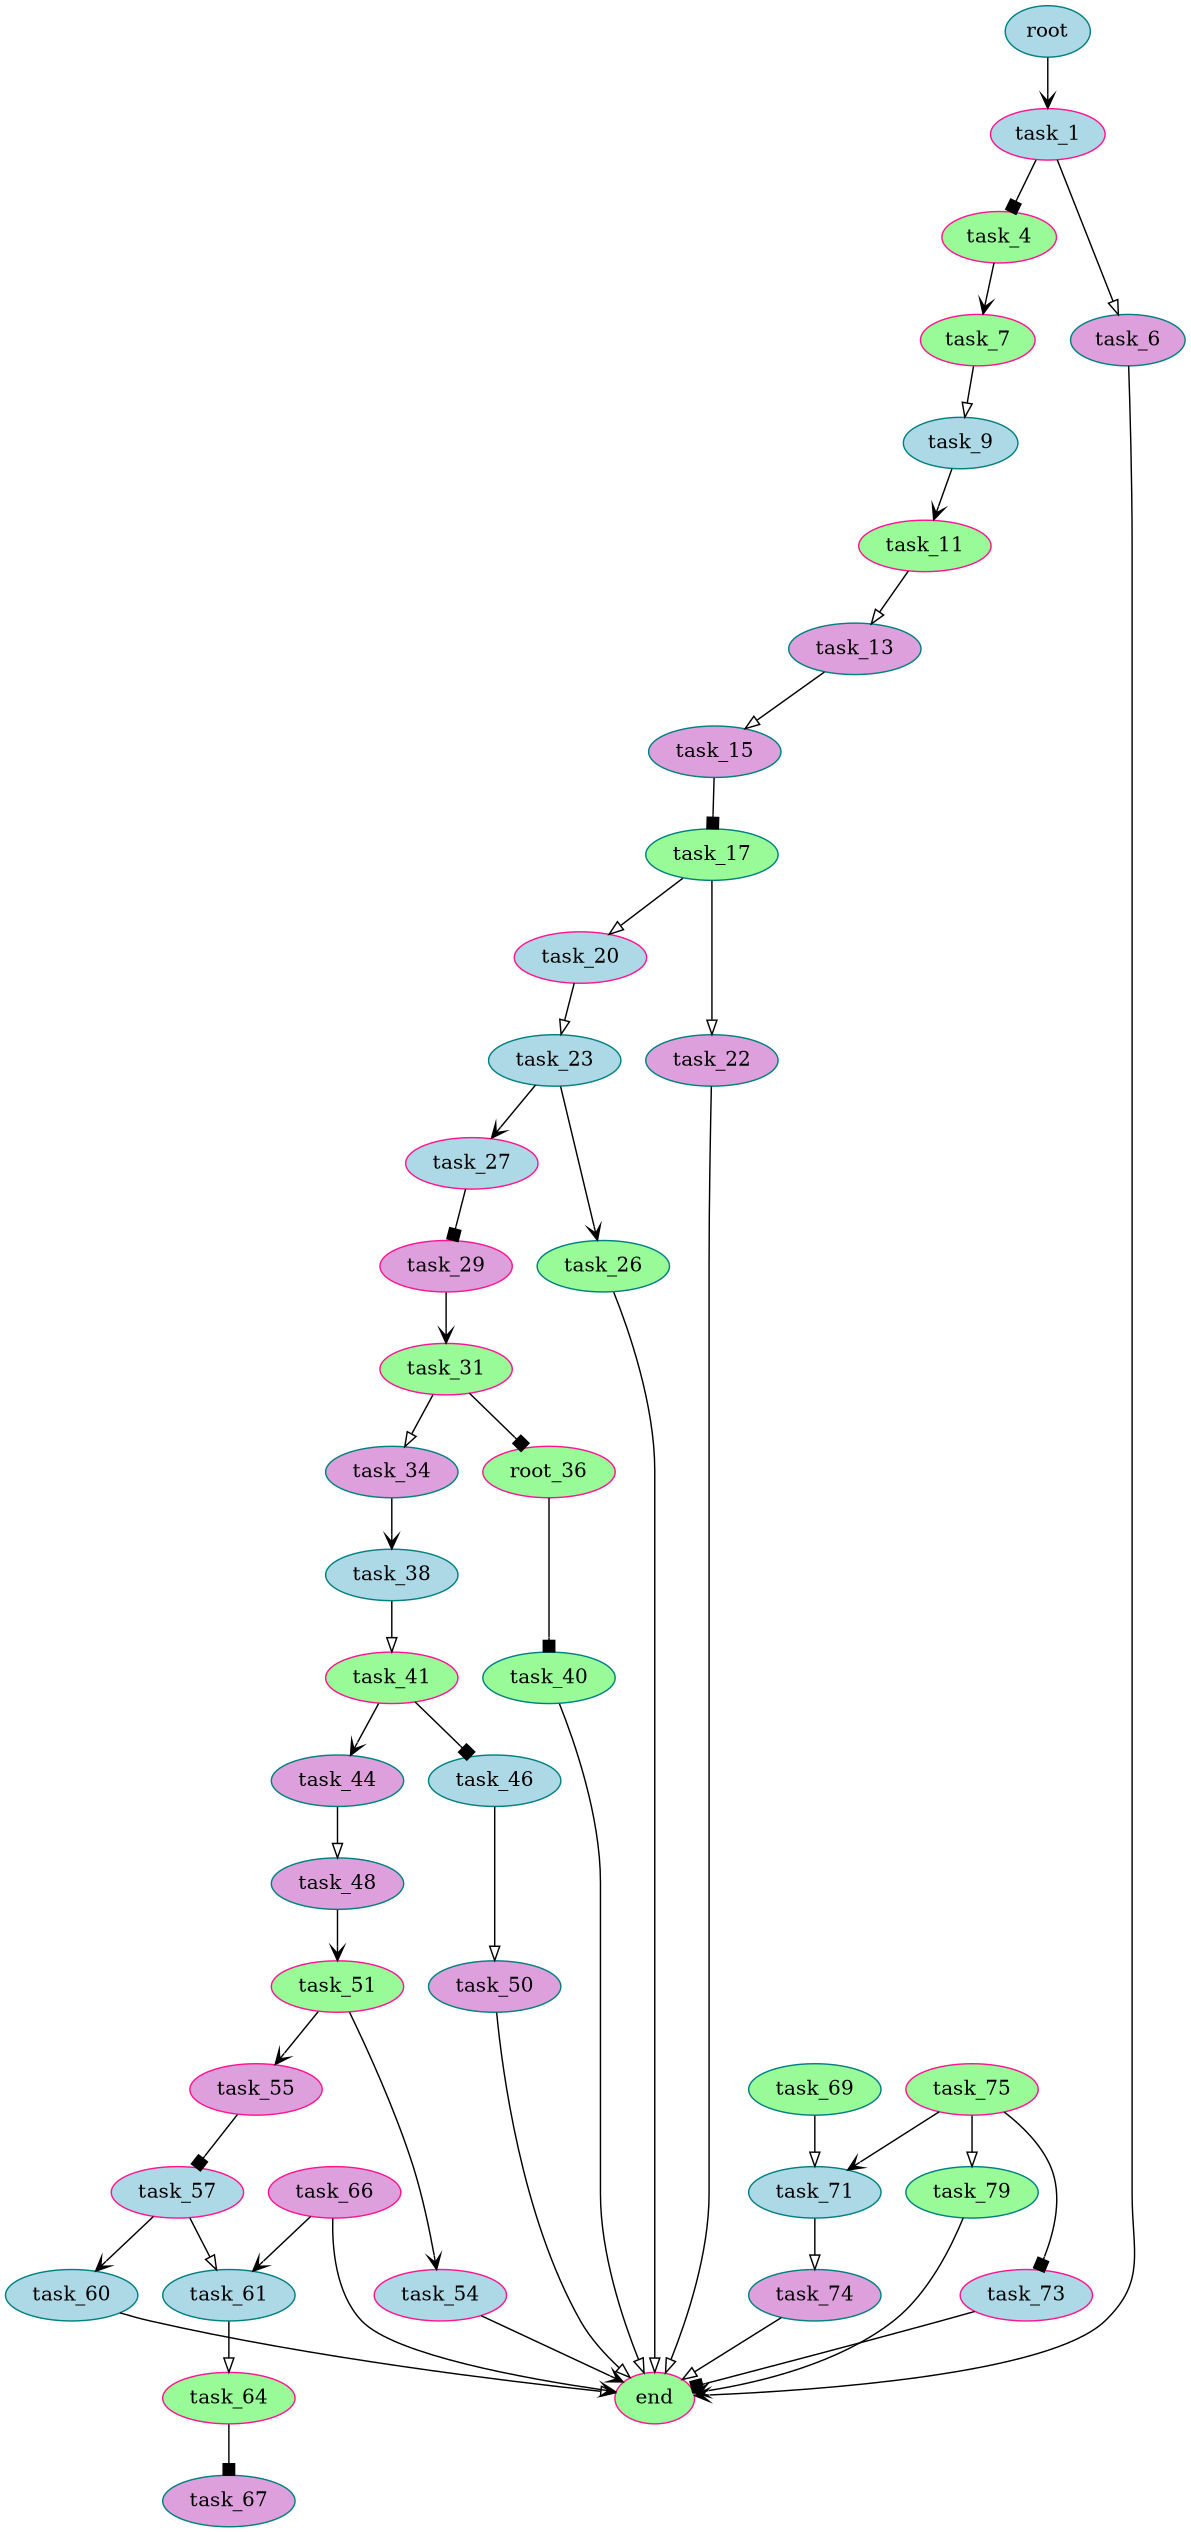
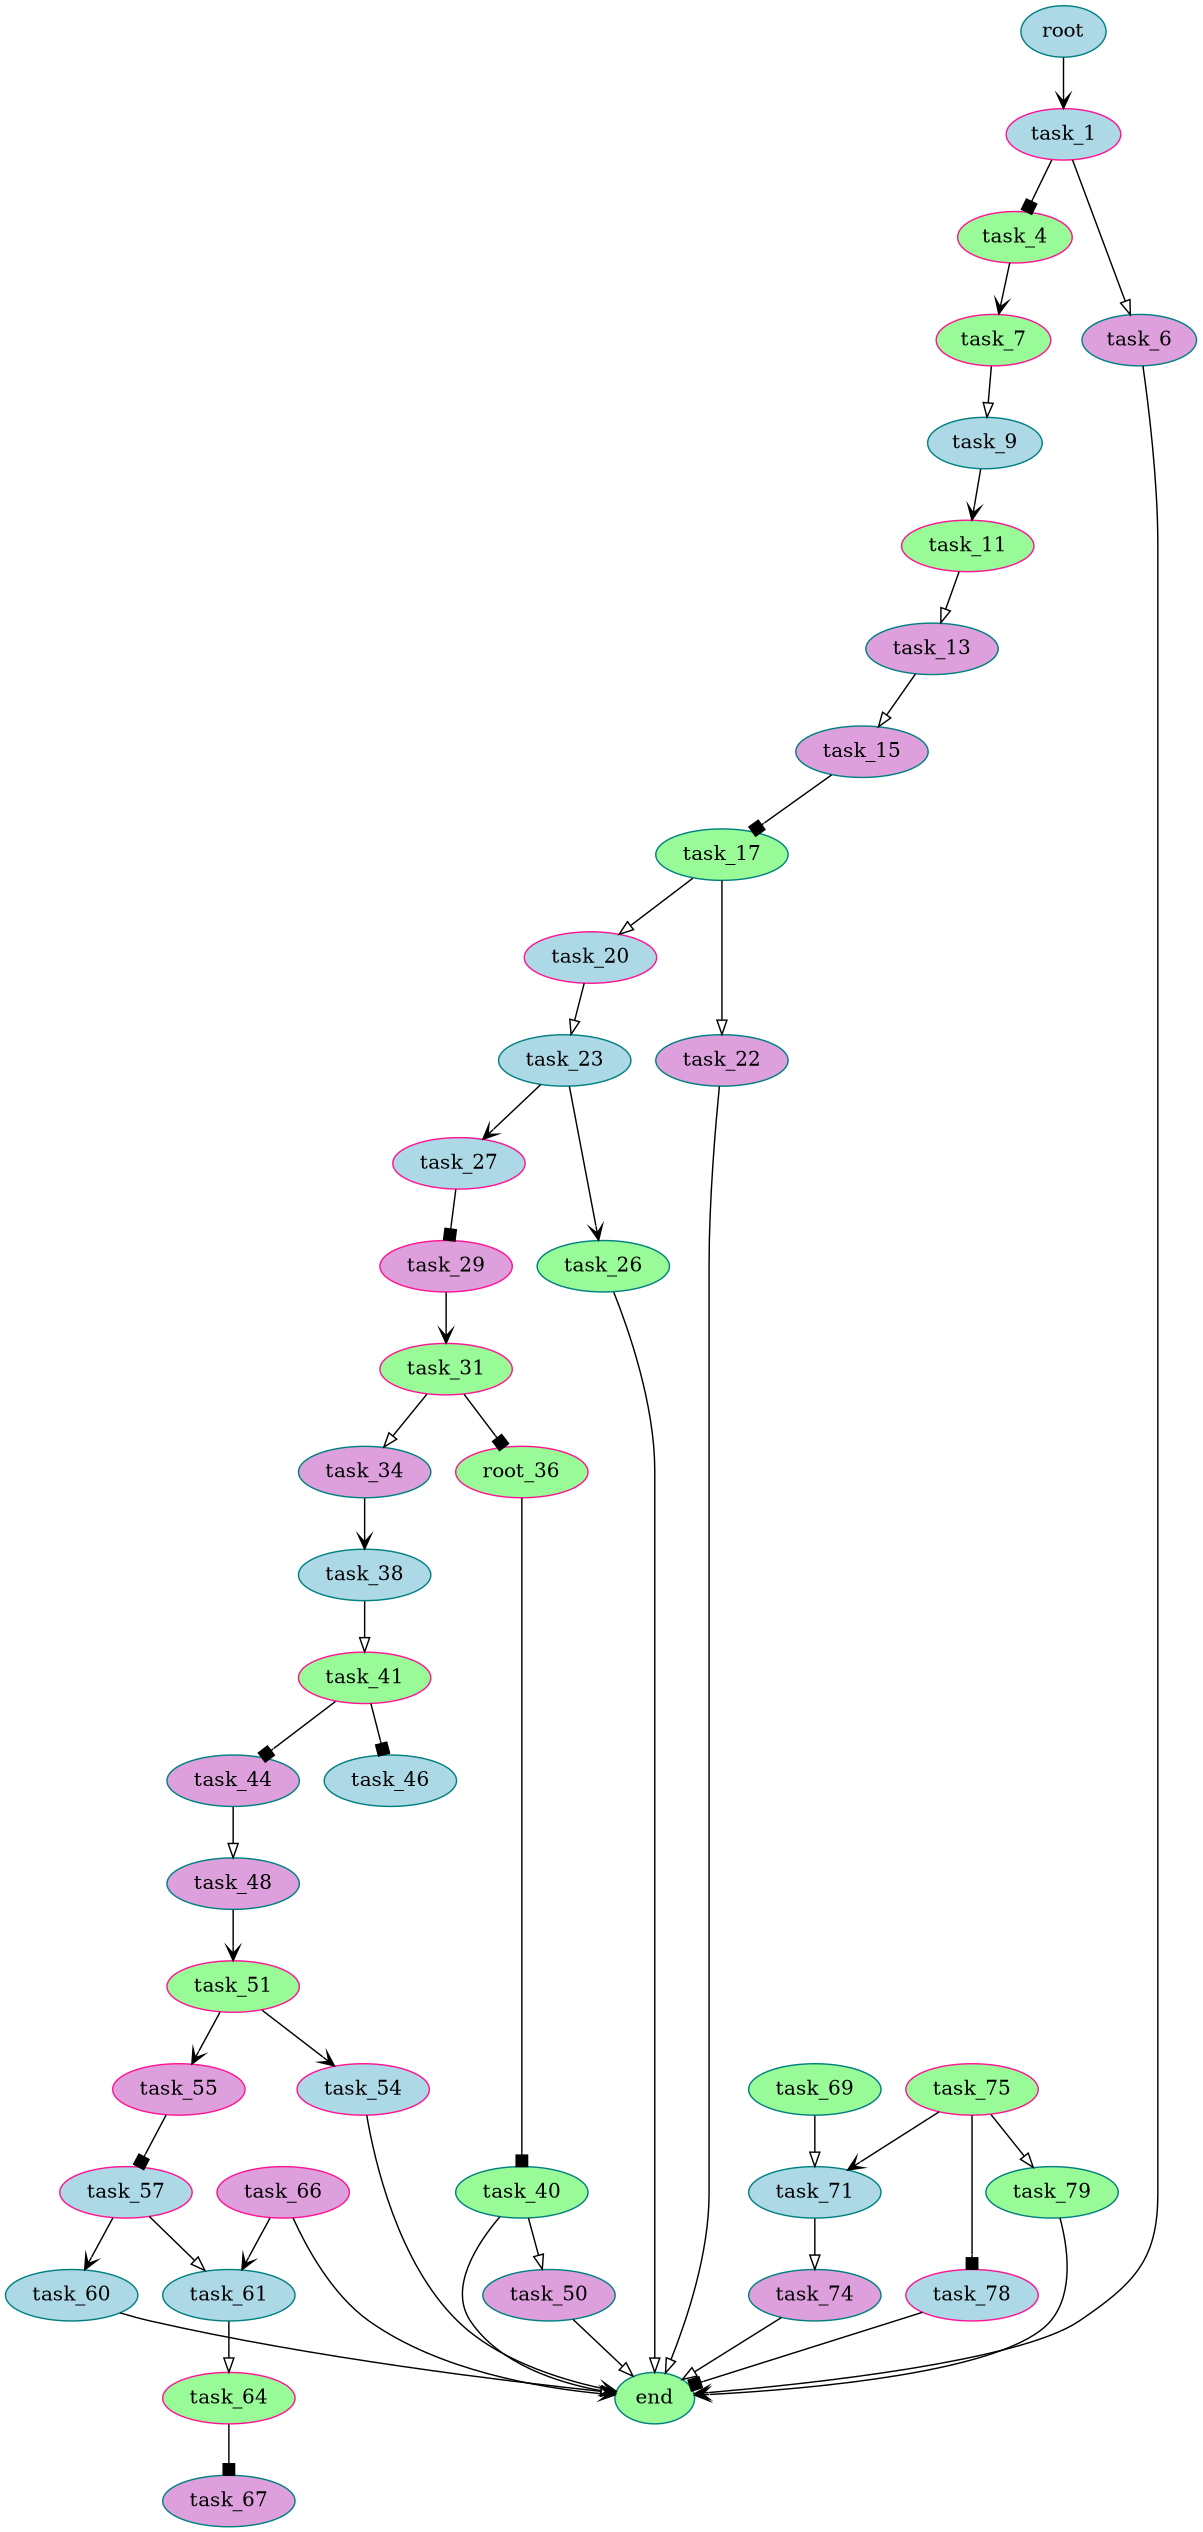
(368, 1723) -> (305, 1725)
(495, 1876) -> (533, 2237)
(1026, 2295) -> (972, 2295)
(655, 2398) -> (655, 2398)
